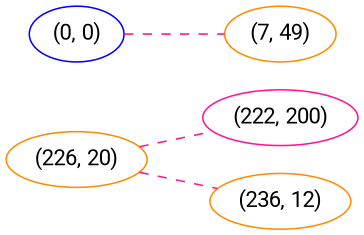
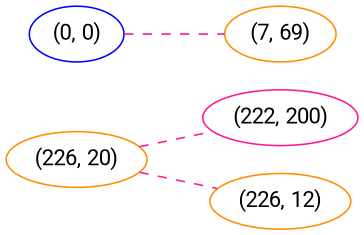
(280, 34) -> (280, 34)
(280, 201) -> (280, 201)
